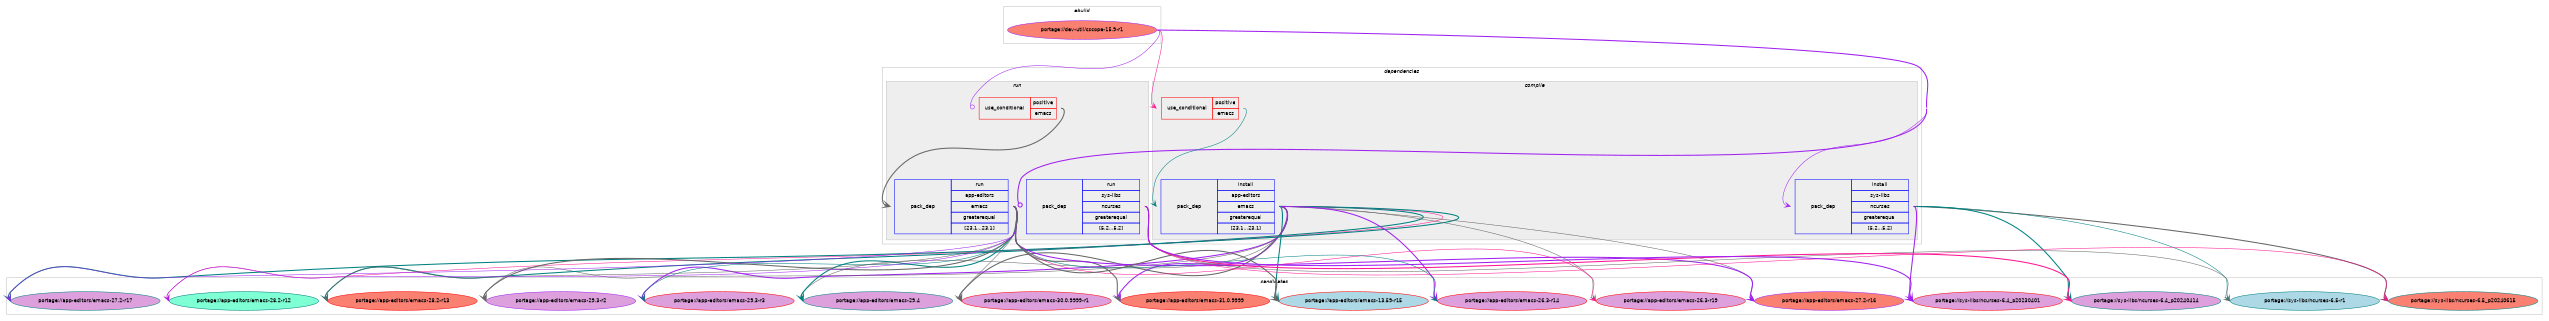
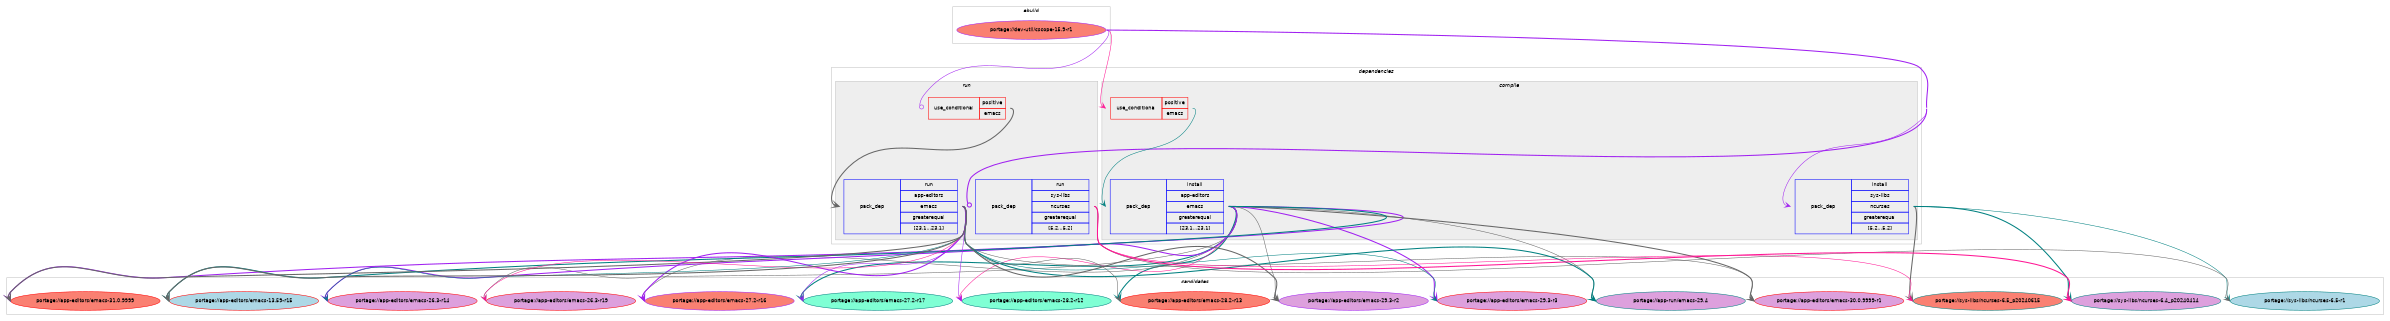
(85, 301) -> (878, 301)
(878, 301) -> (1671, 301)
(1988, 301) -> none
